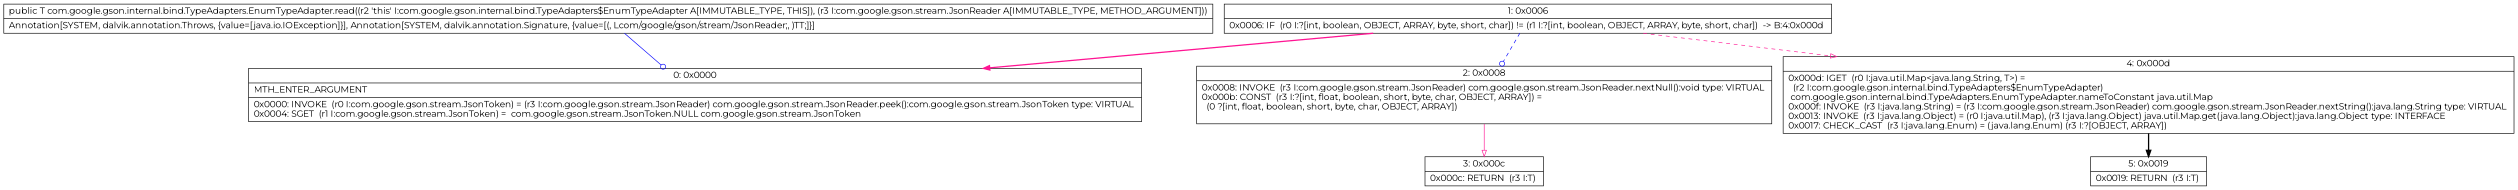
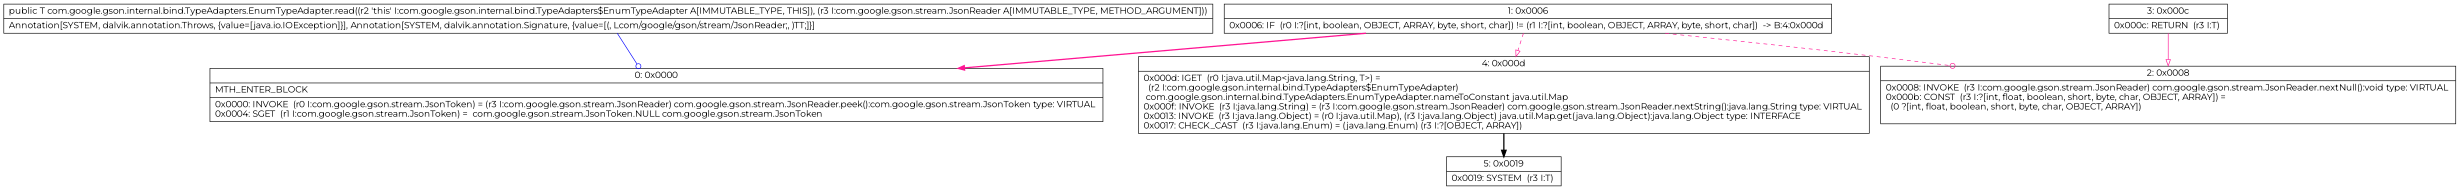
(1512, 47) -> (1808, 49)
(311, 90) -> (262, 90)
(1484, 137) -> (2168, 46)
(2149, 178) -> (1504, 178)
